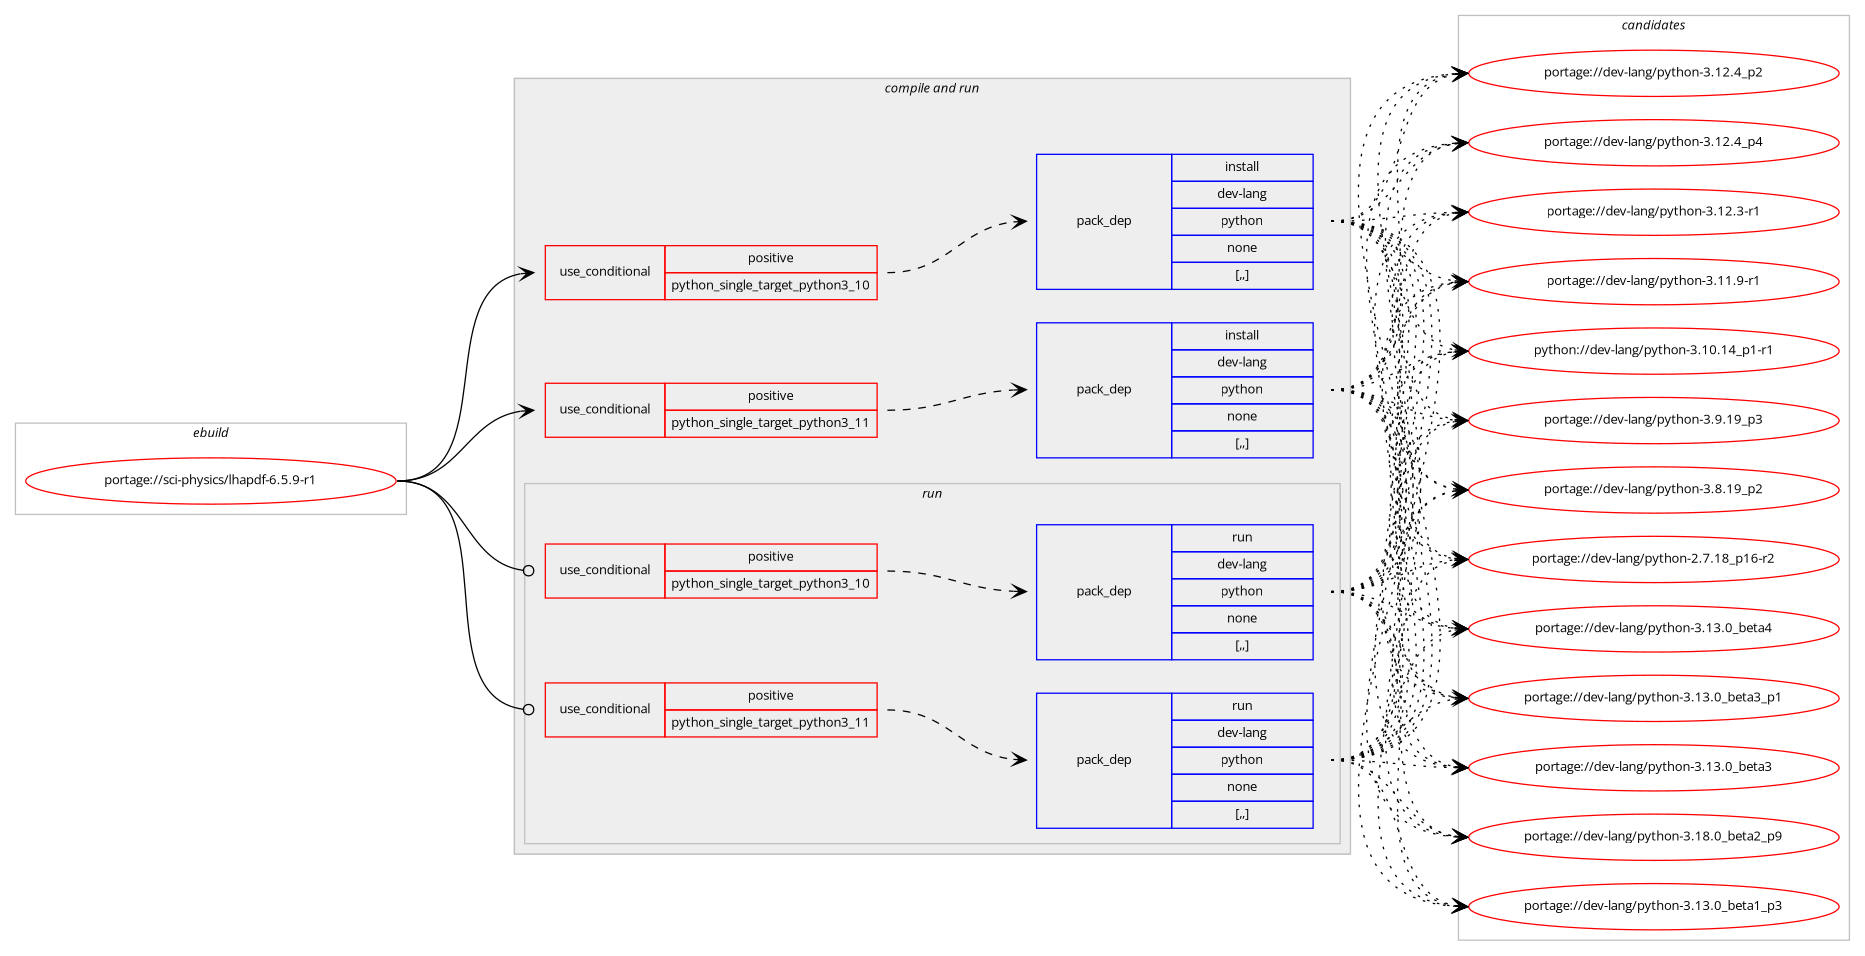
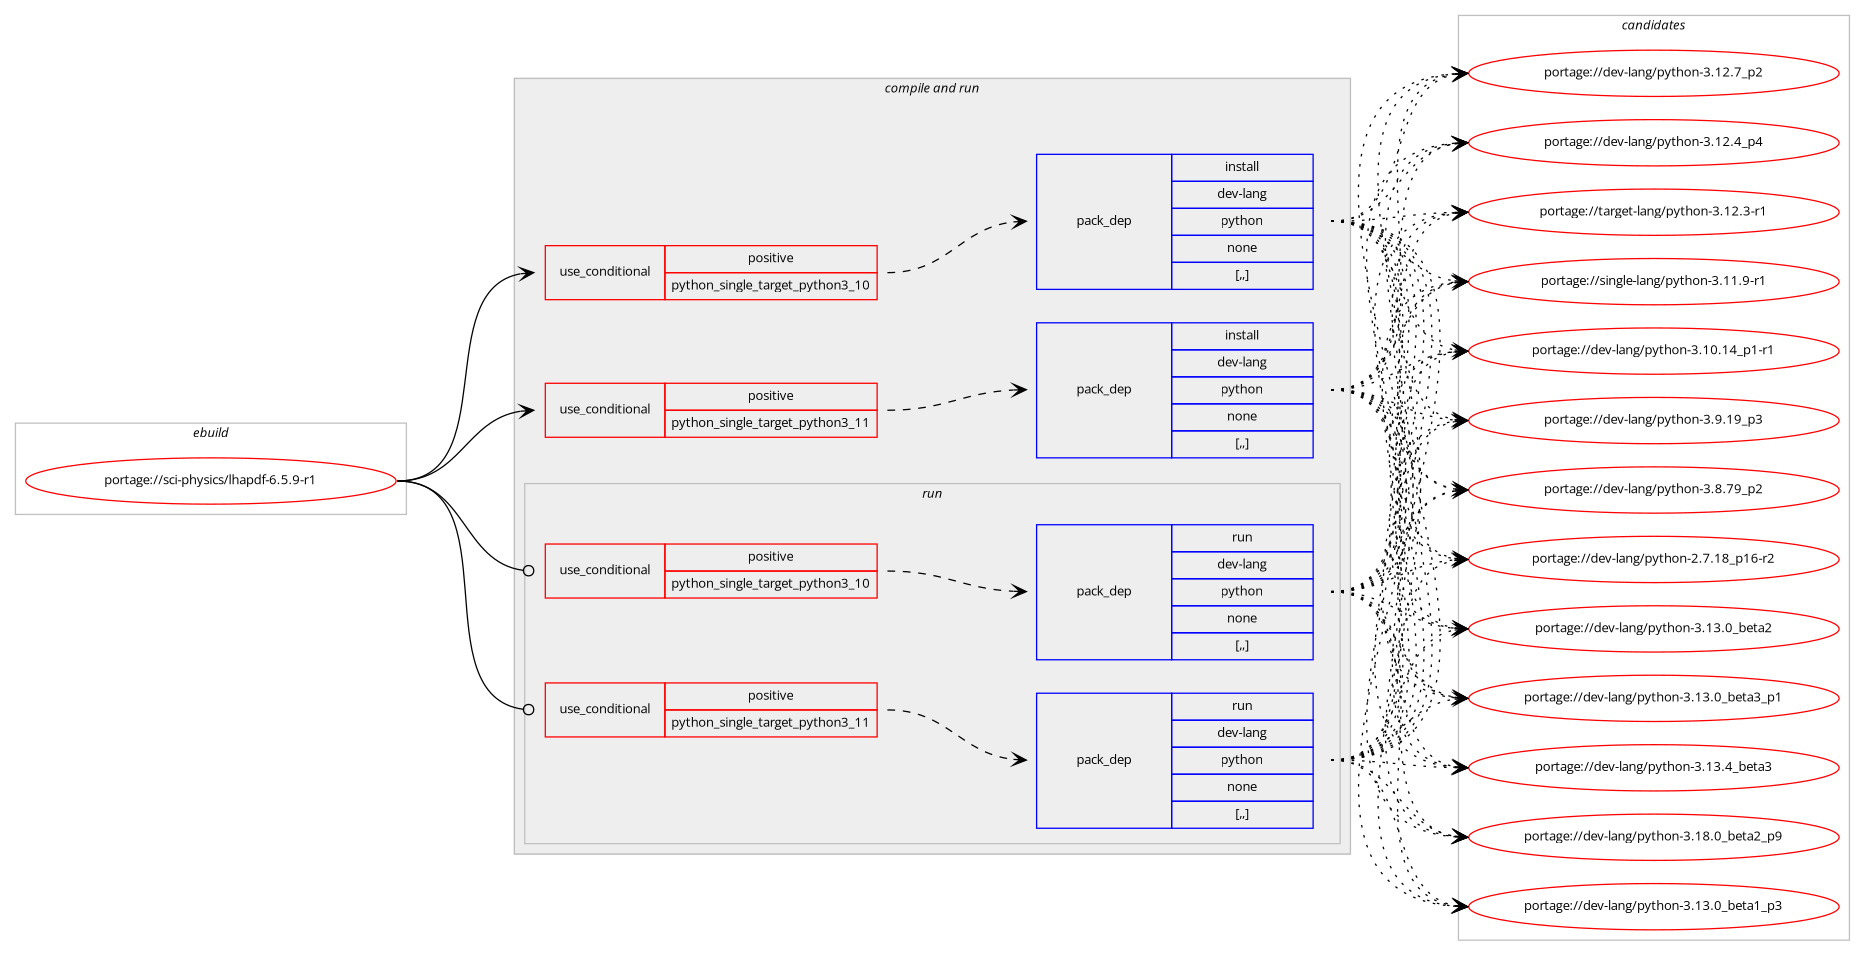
(1654, 73) -> (1654, 73)
(1654, 212) -> (1654, 212)
(1654, 282) -> (1654, 282)
(1654, 351) -> (1654, 351)
(1654, 490) -> (1654, 490)
(1654, 629) -> (1654, 629)
(1654, 768) -> (1654, 768)
